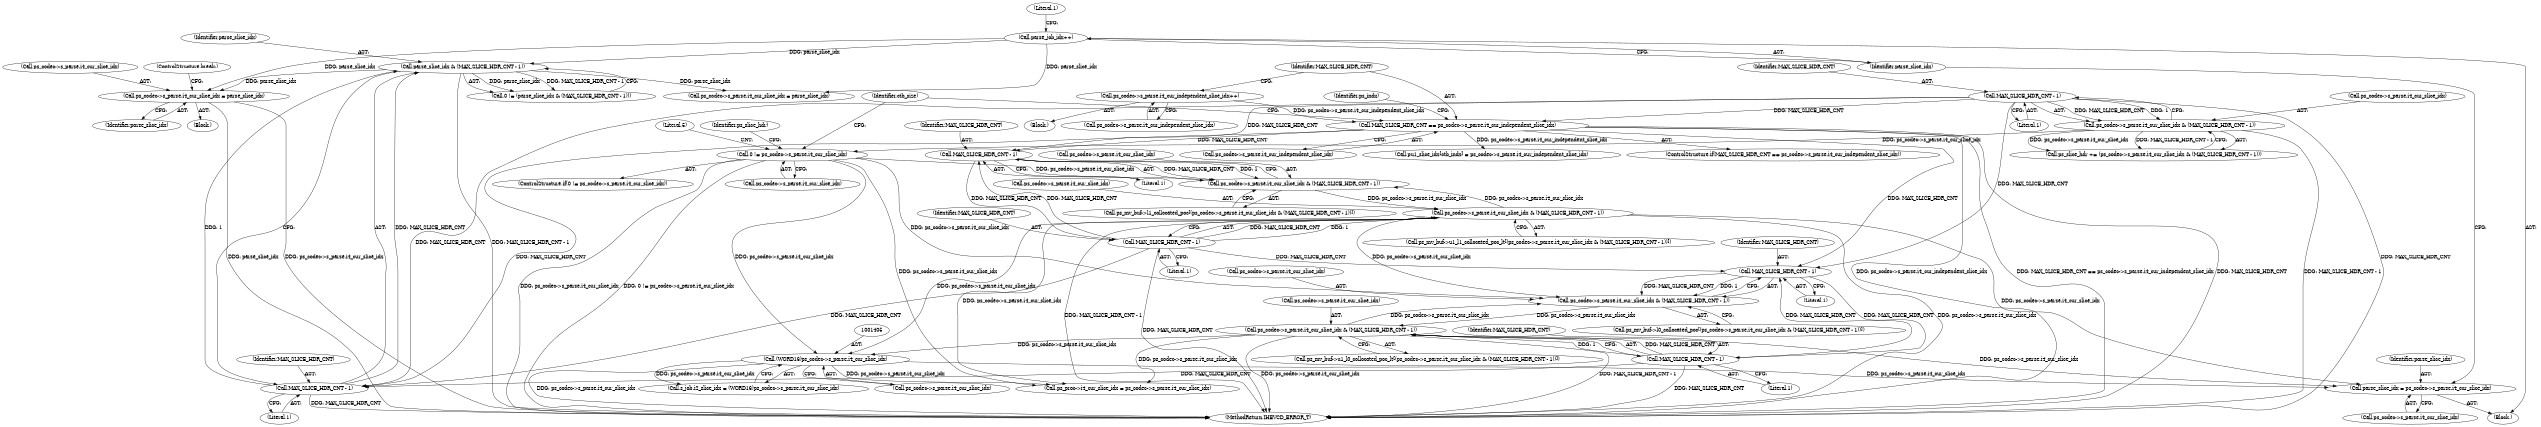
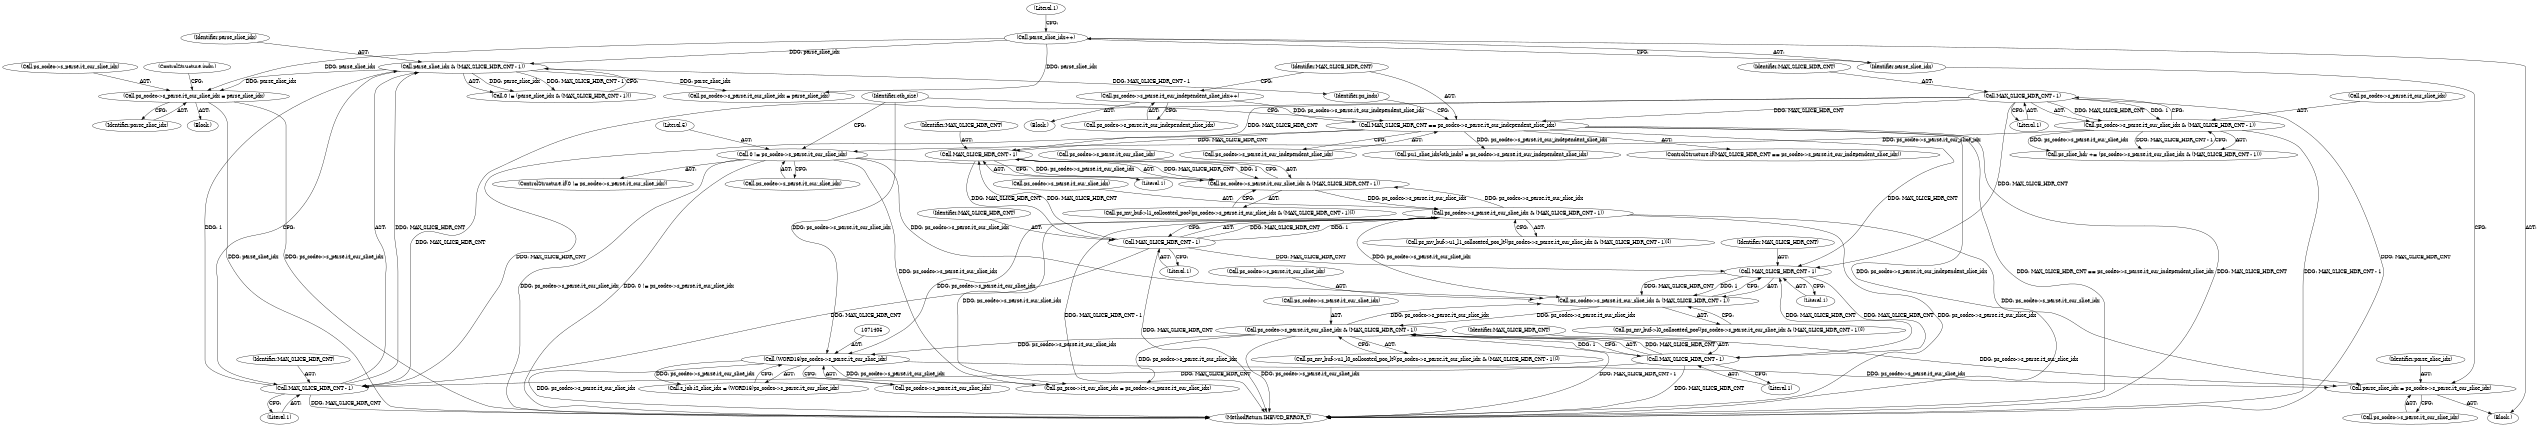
(1046, 38) -> (1046, 38)
(187, 67) -> (187, 67)
(740, 126) -> none
(748, 140) -> (748, 140)
(756, 226) -> (813, 221)
(872, 330) -> (872, 330)
(500, 402) -> (934, 78)
